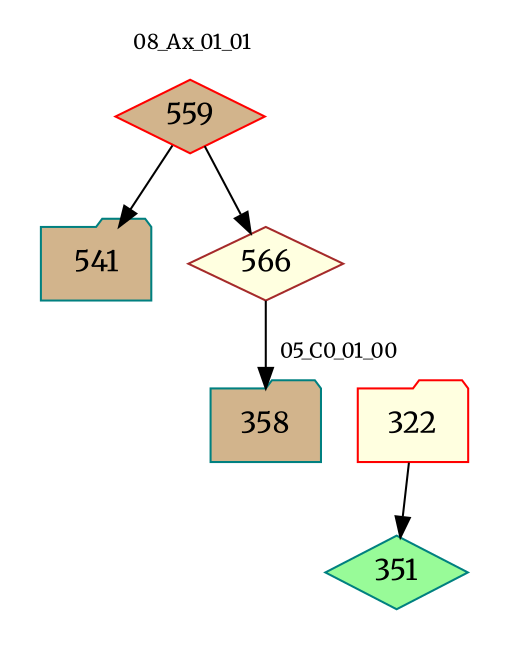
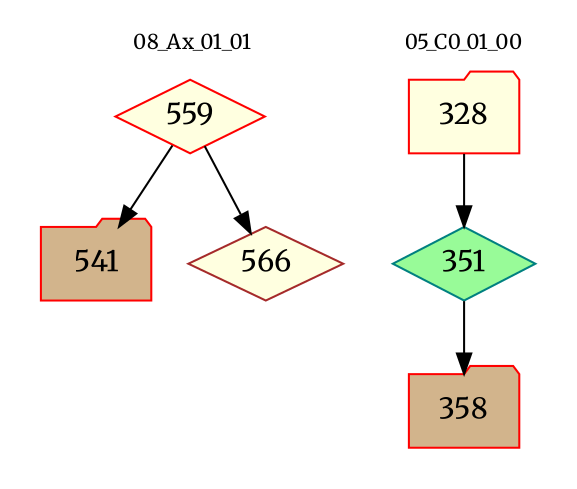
(190, 117) -> (190, 117)
(96, 264) -> (96, 264)
(266, 346) -> (464, 327)
(266, 425) -> (464, 411)
(413, 425) -> (464, 117)
